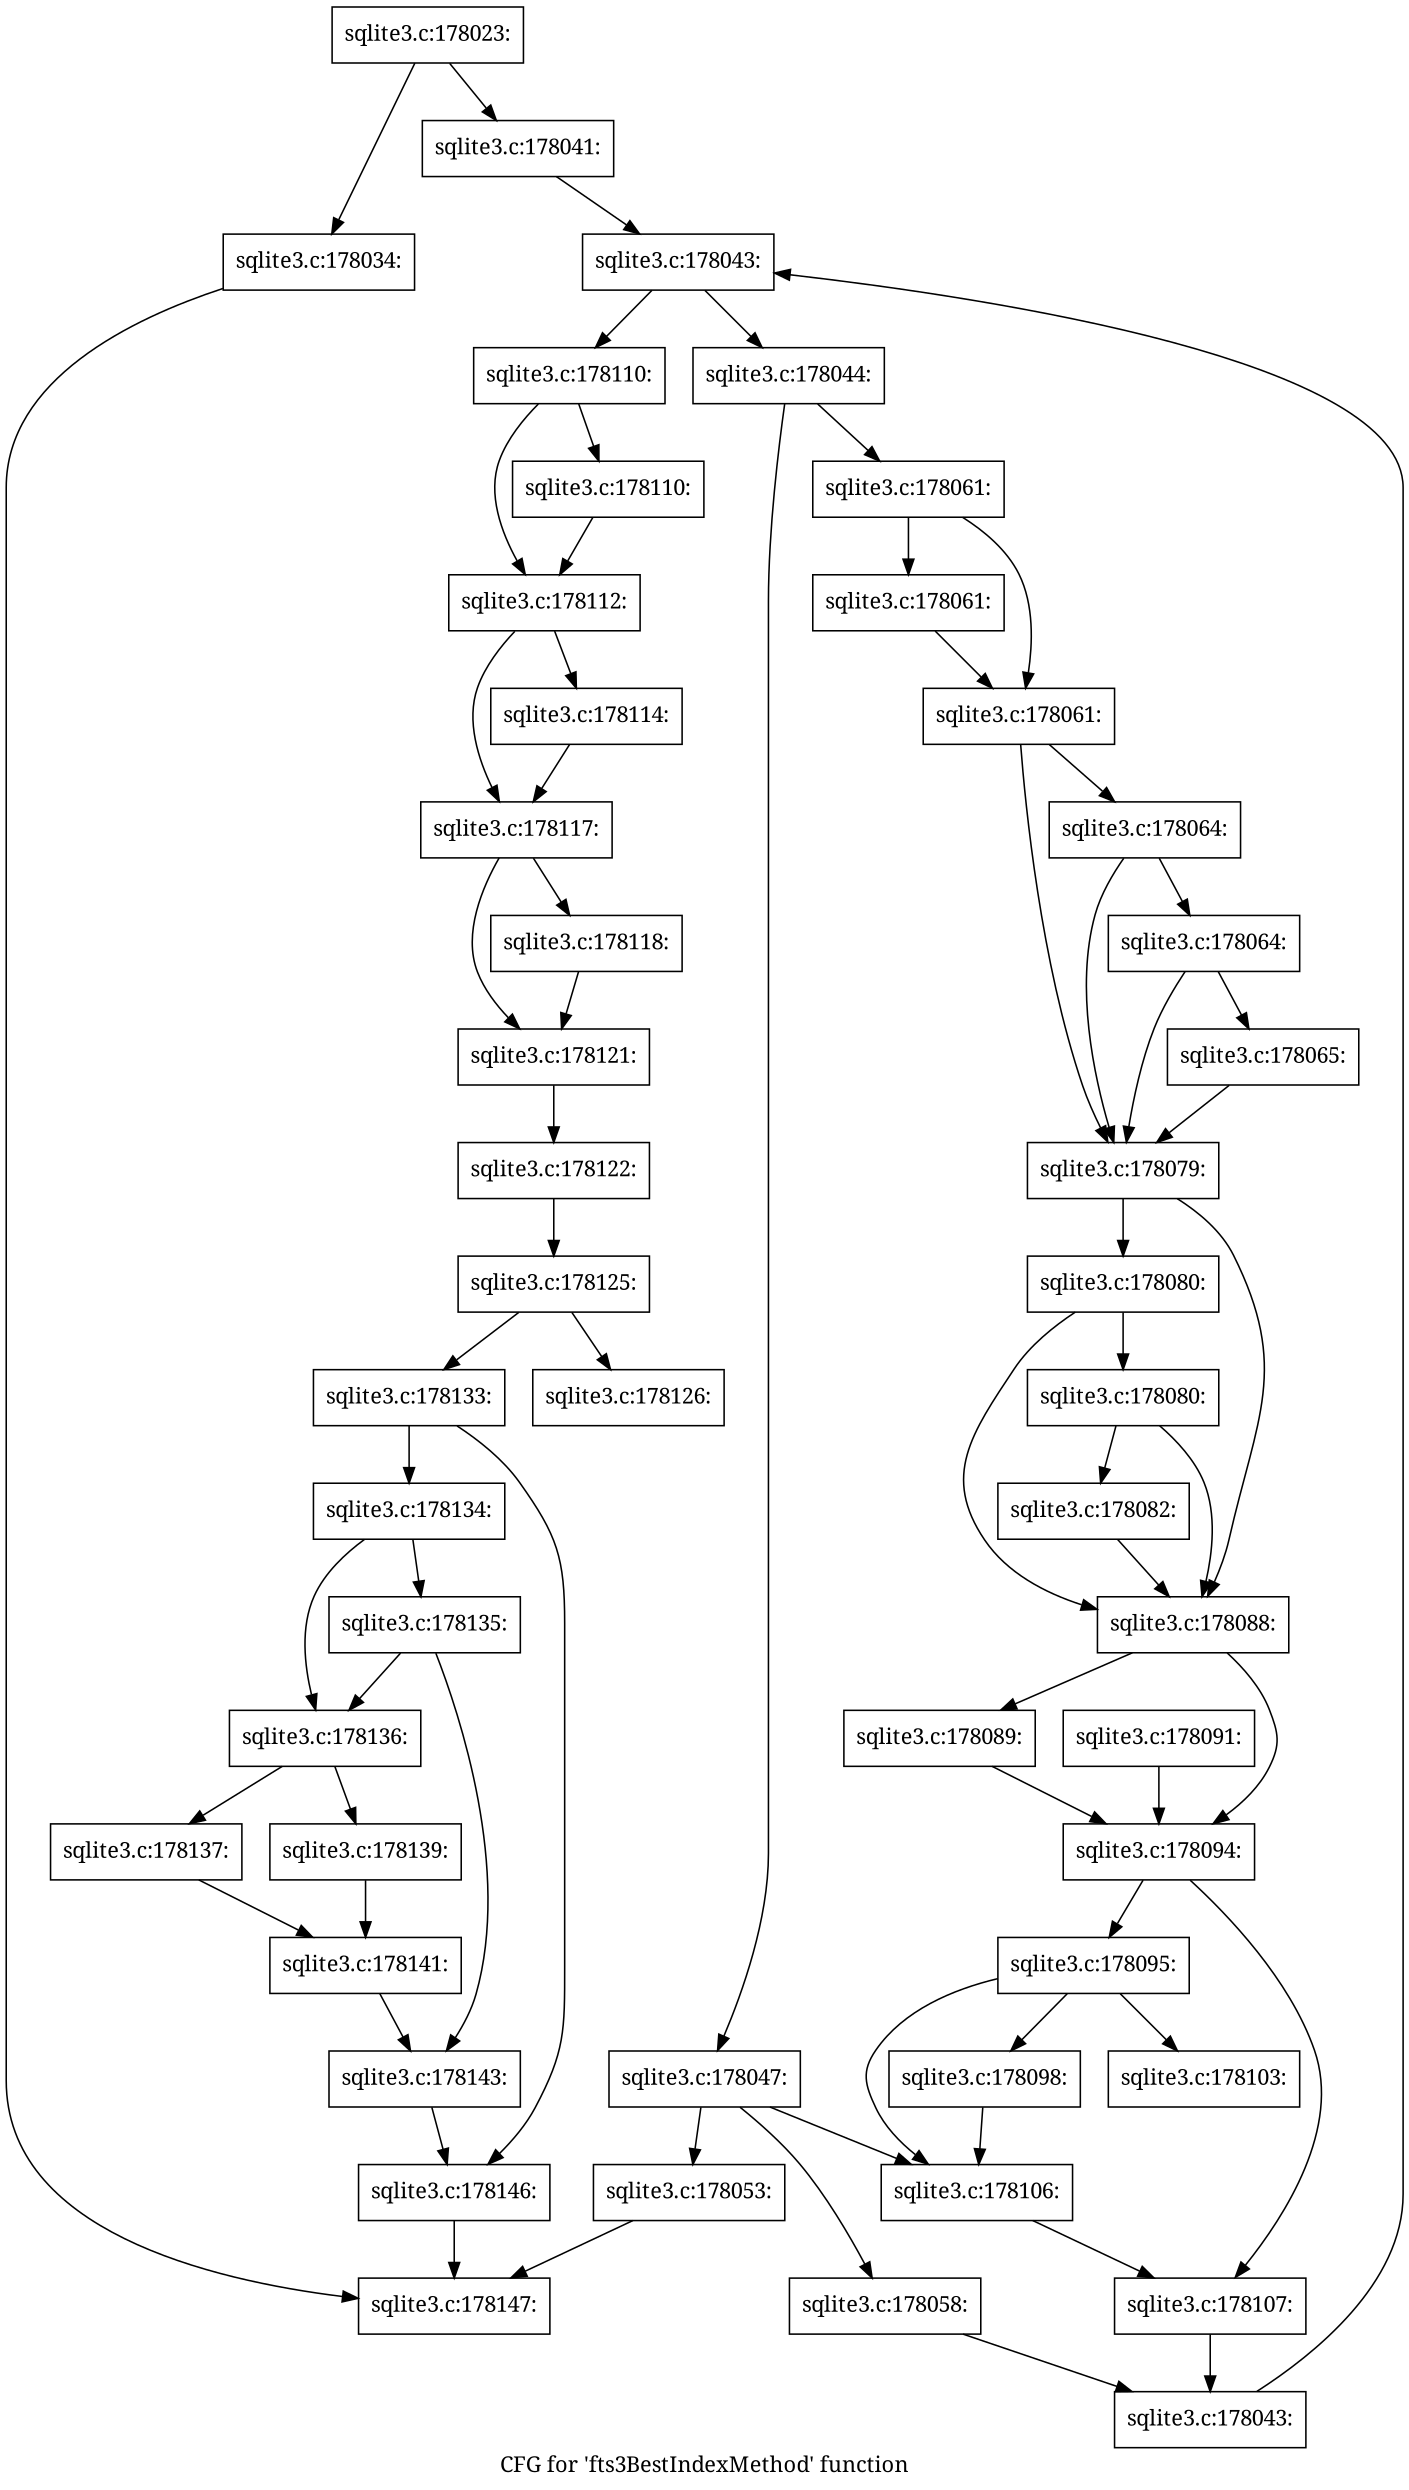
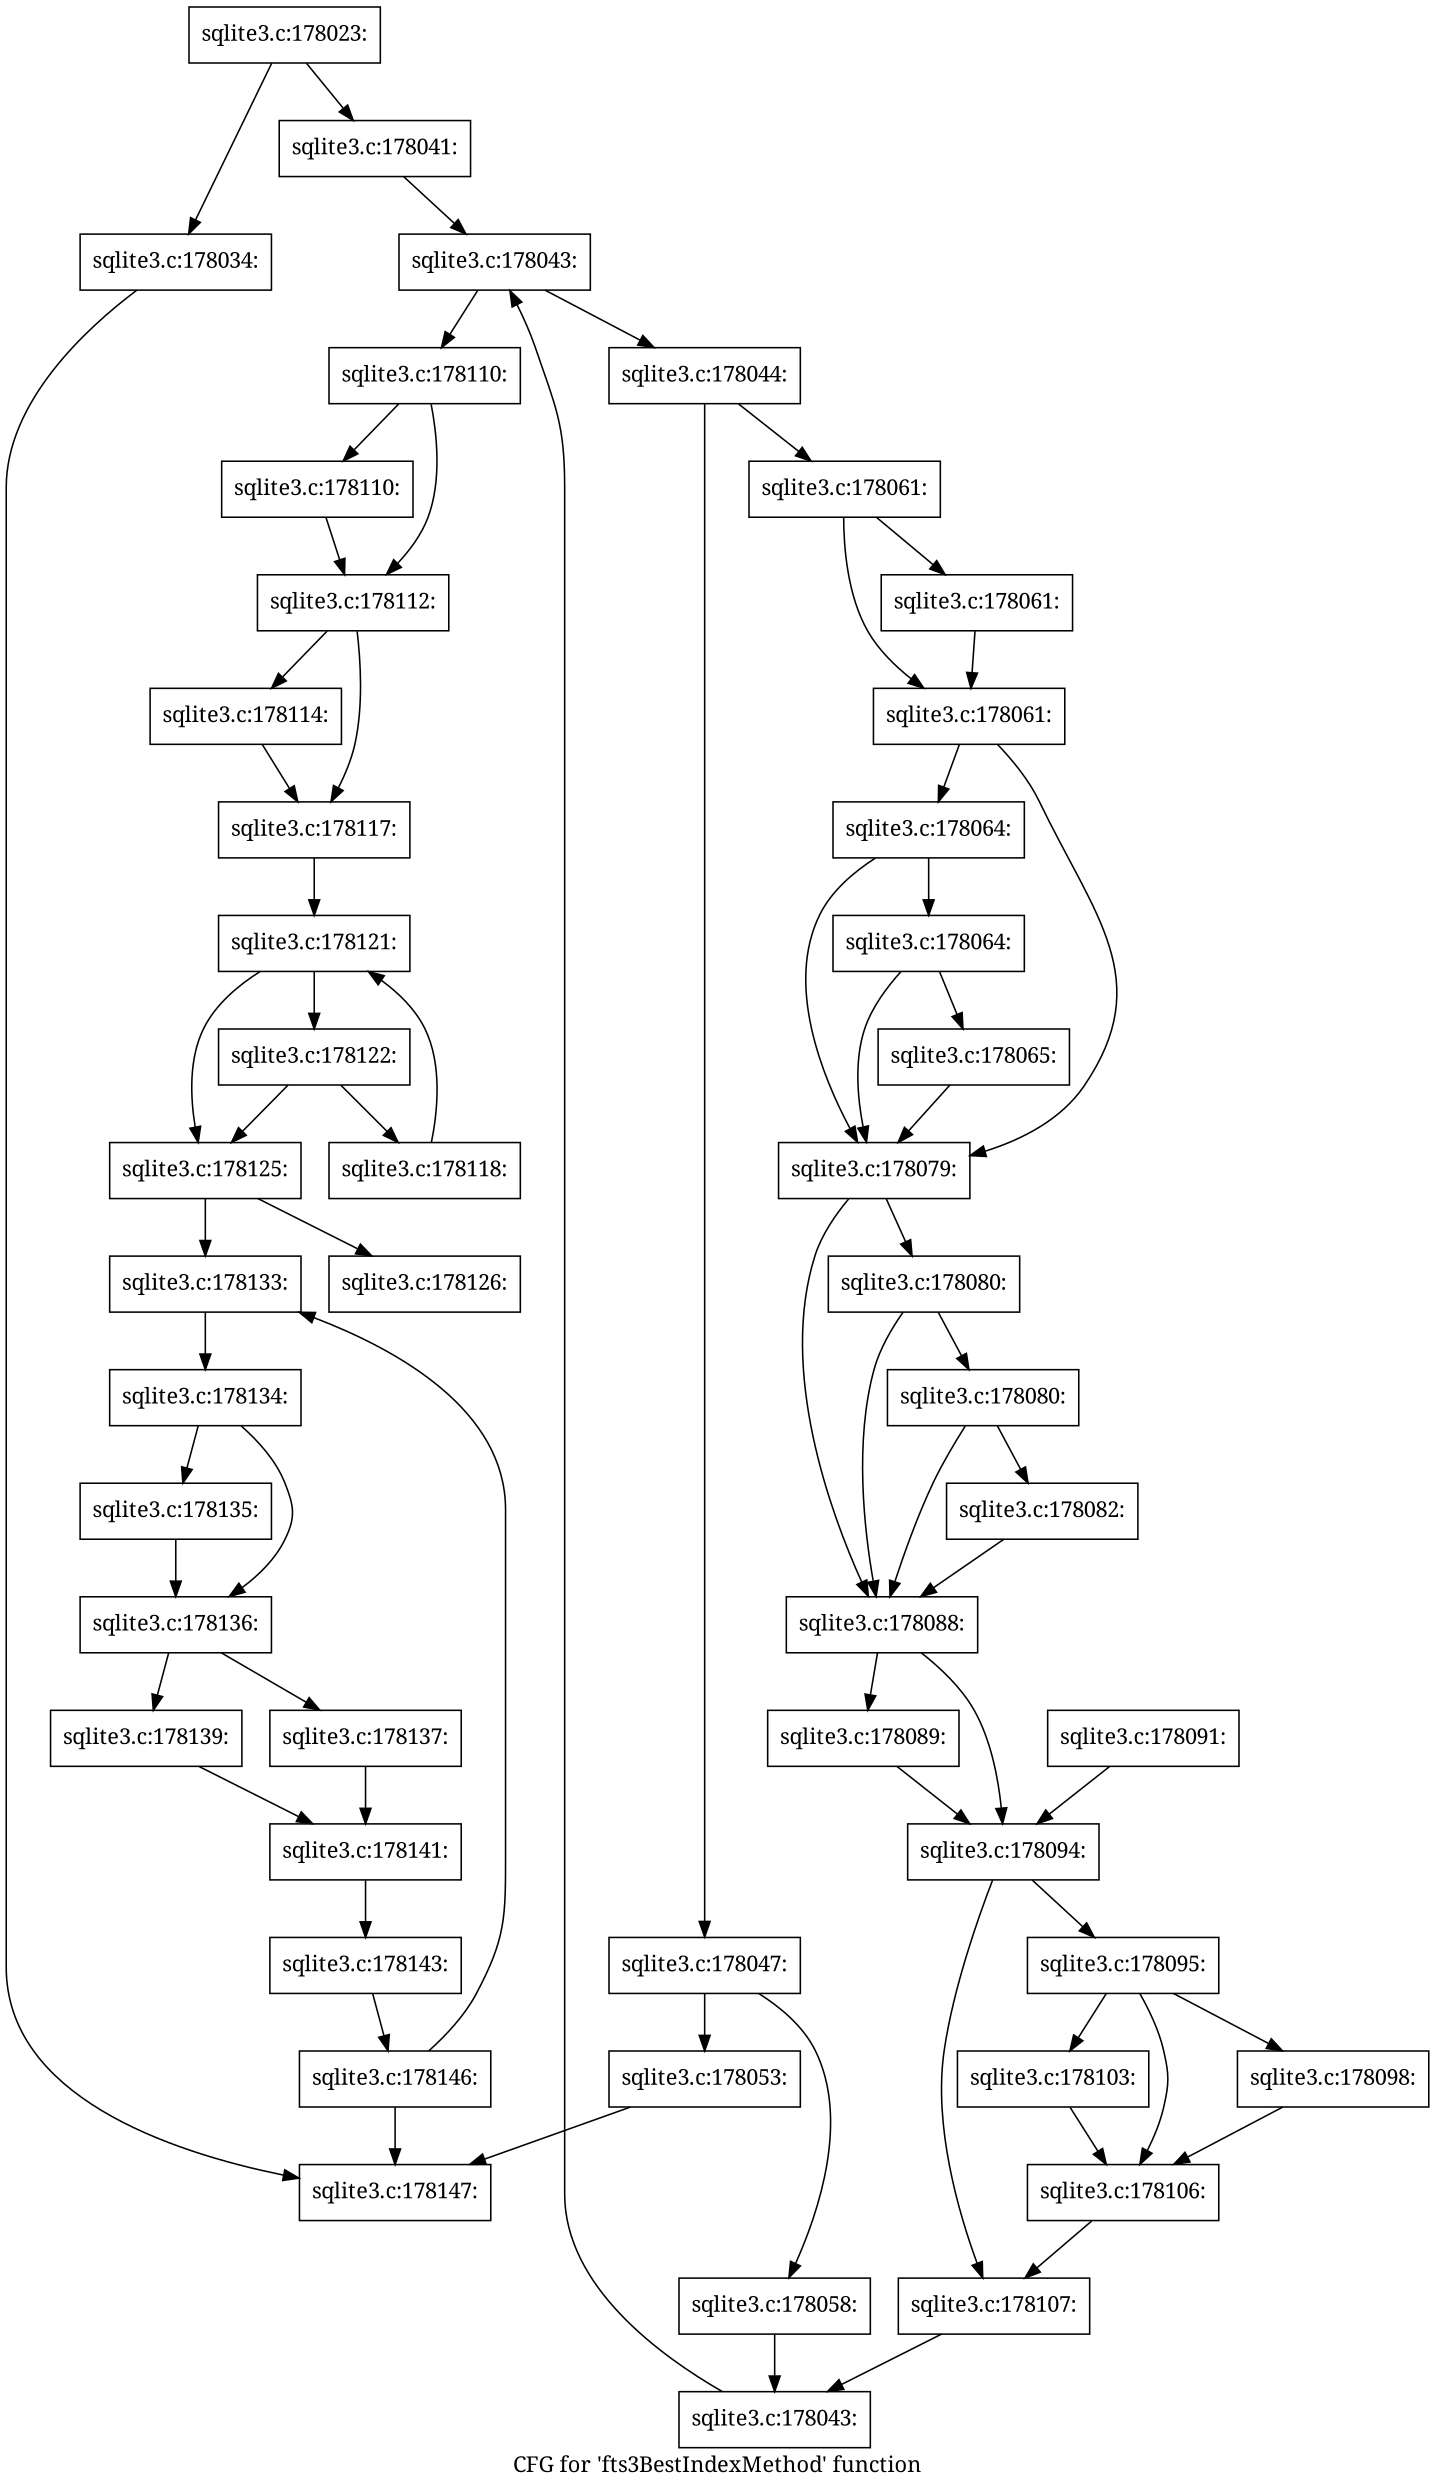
(547, 880) -> (364, 1108)
none -> (200, 1037)
(565, 1779) -> (506, 1648)
(485, 1845) -> none
(833, 2133) -> (1084, 2129)
